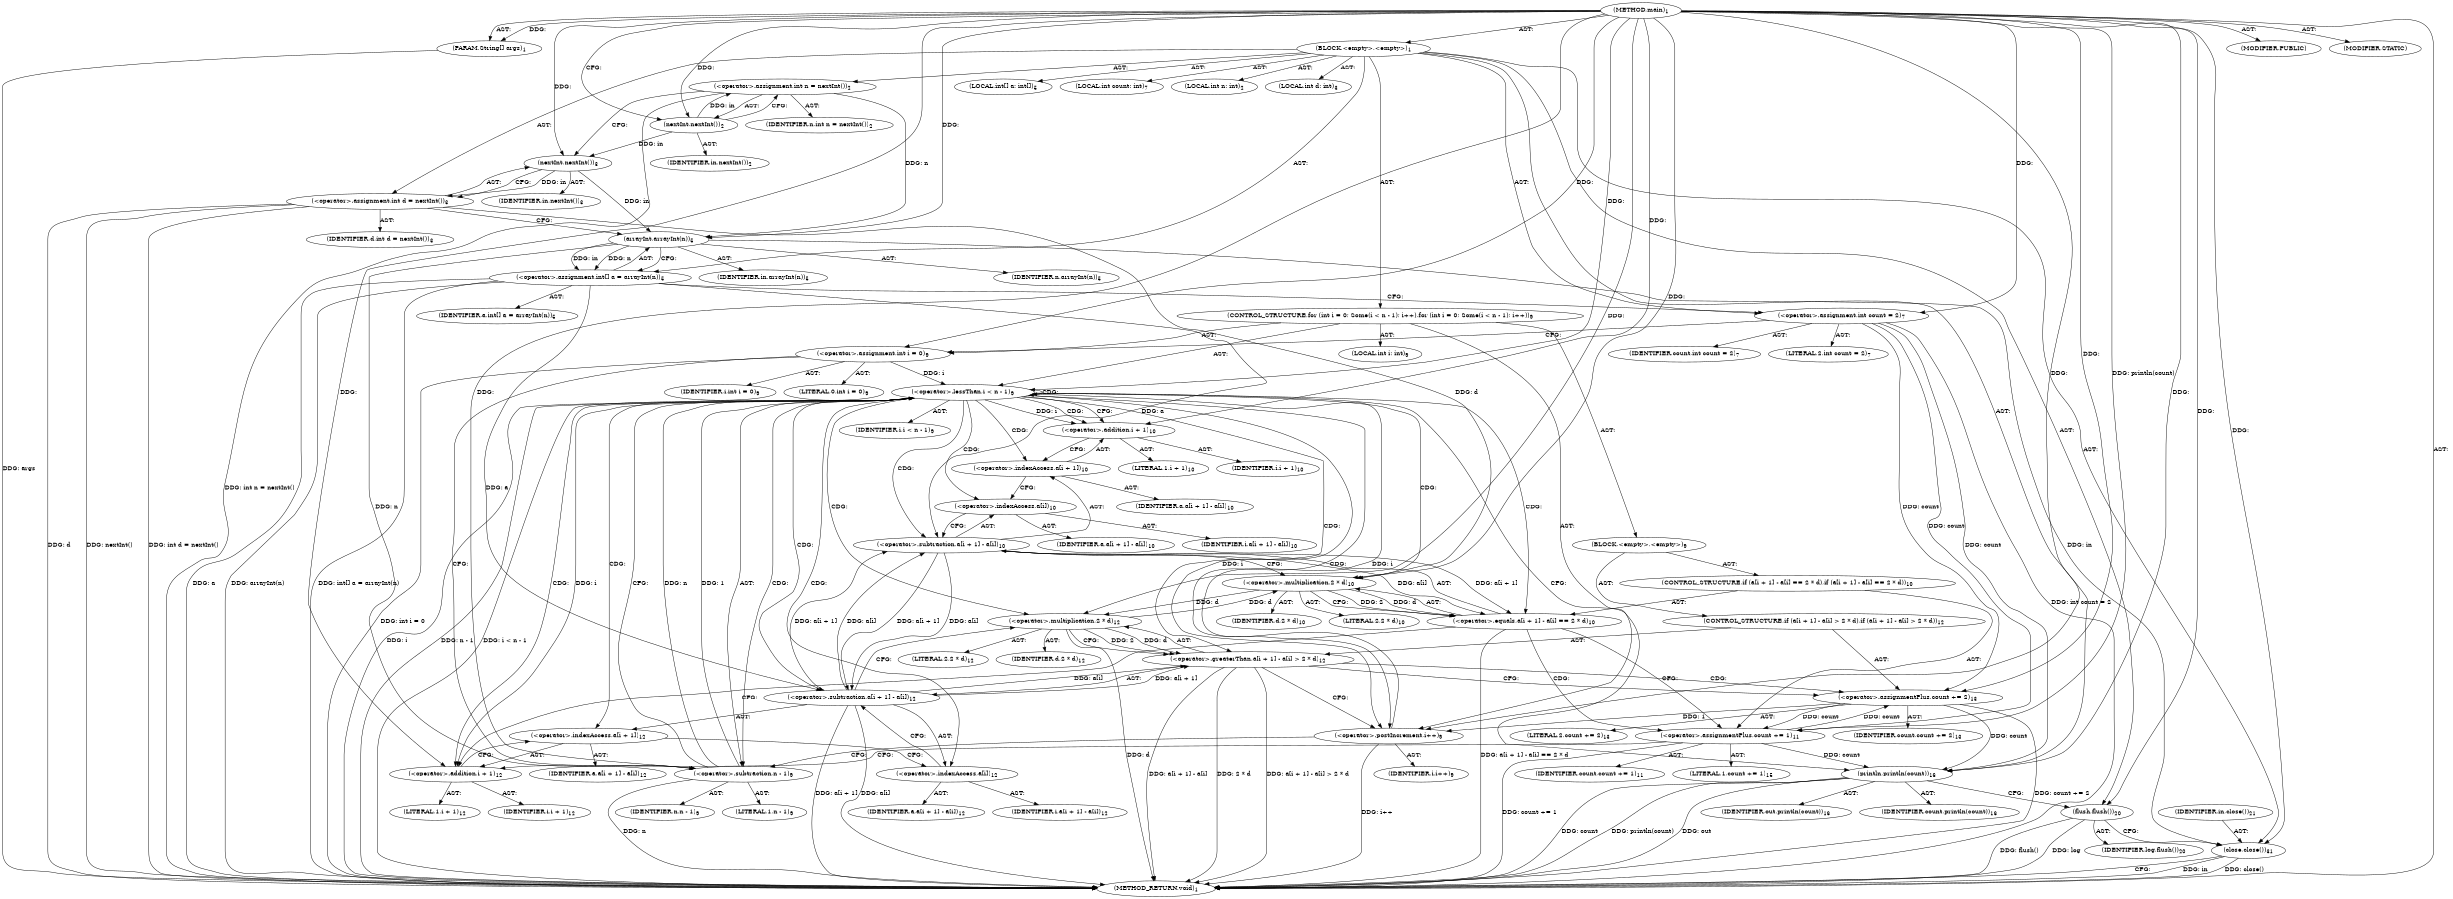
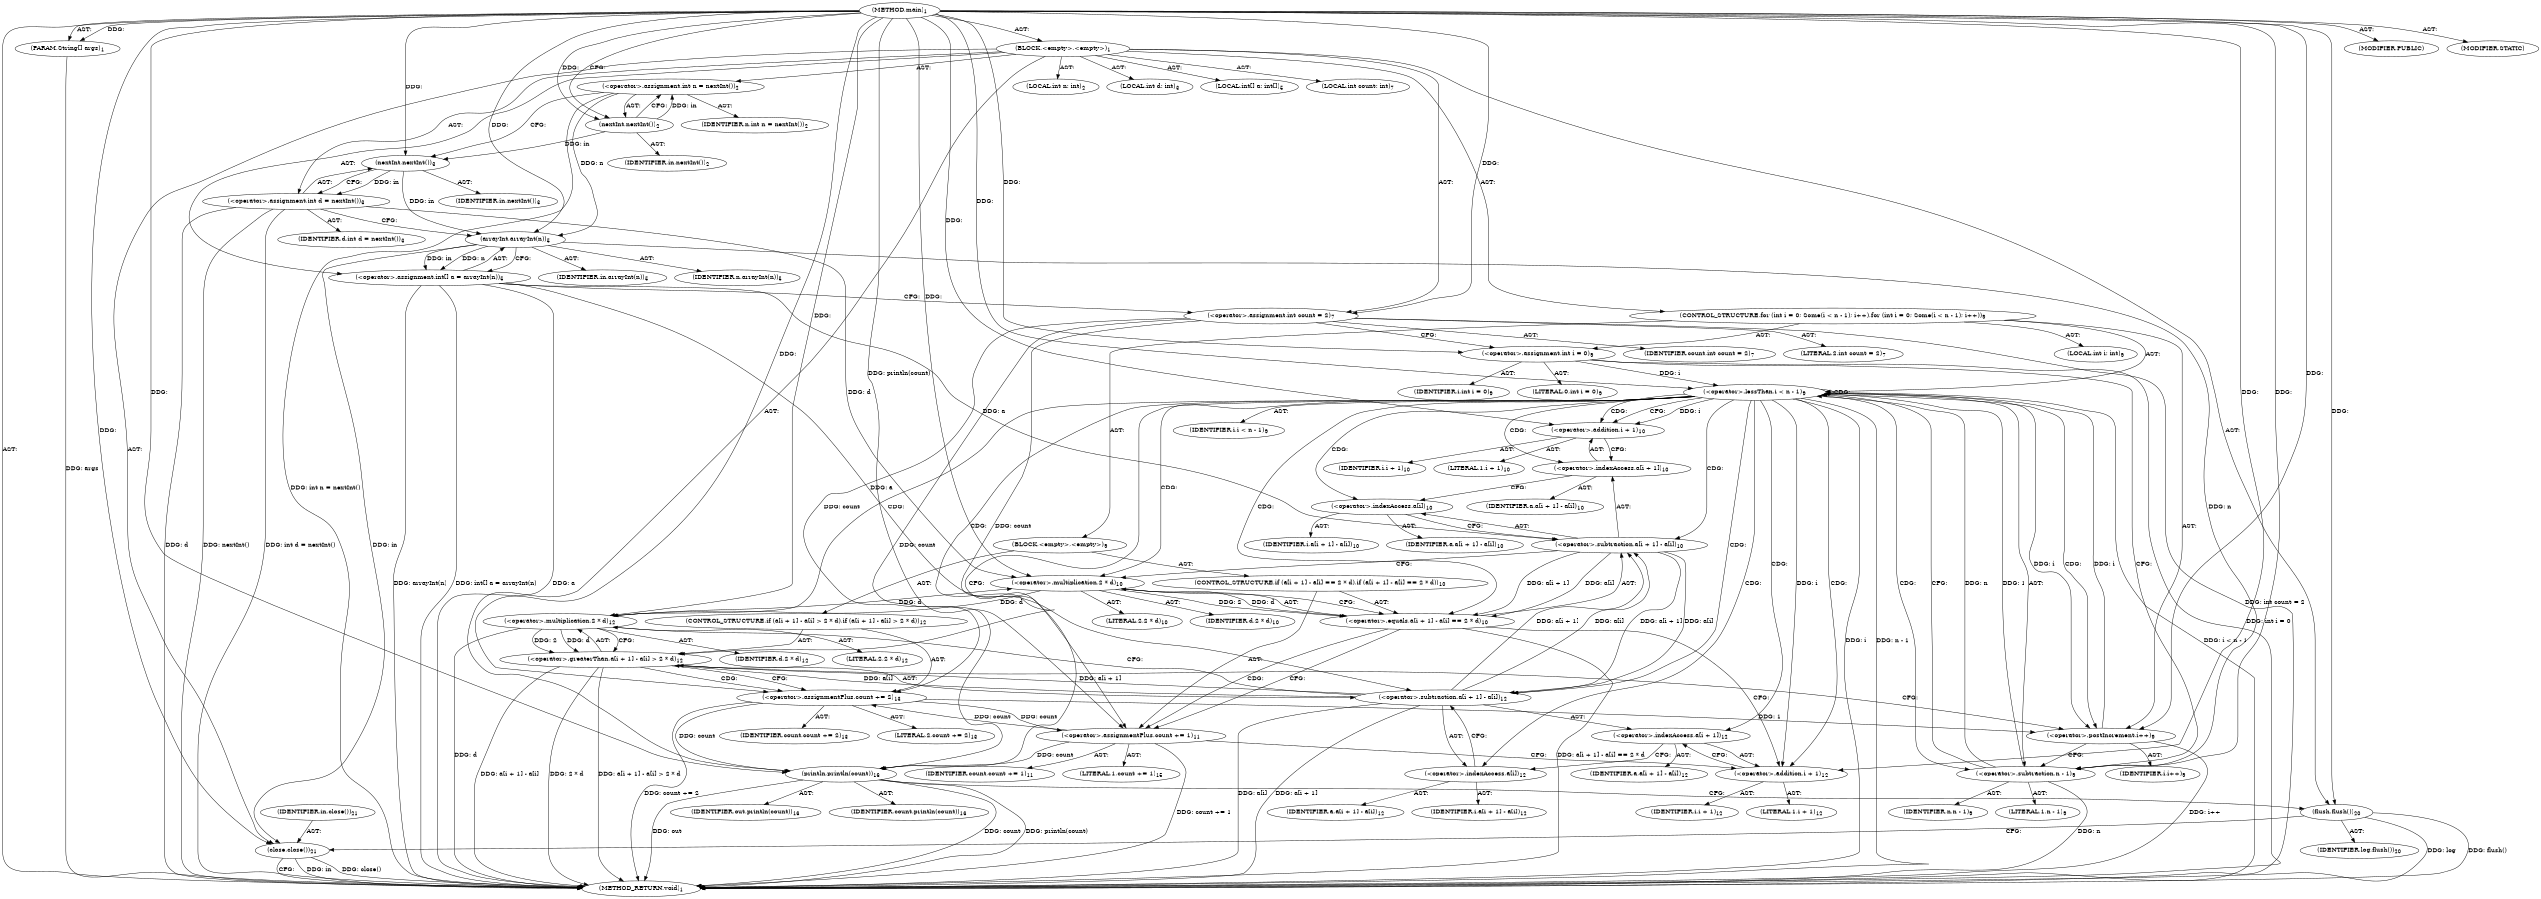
(497, 316) -> none
(2270, 850) -> (314, 850)
